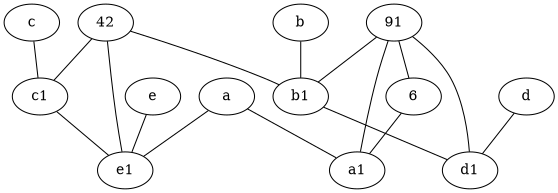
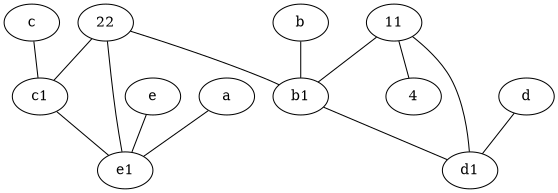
(106, 23) -> (106, 23)
(394, 23) -> (394, 23)
(414, 96) -> (414, 96)
(357, 170) -> none
